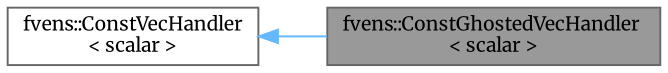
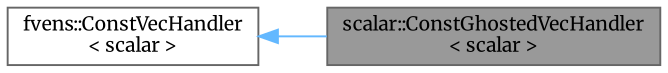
(494, 36) -> (494, 36)
